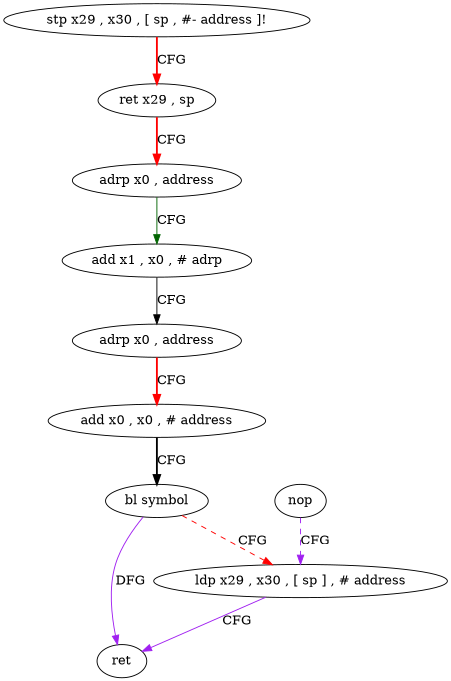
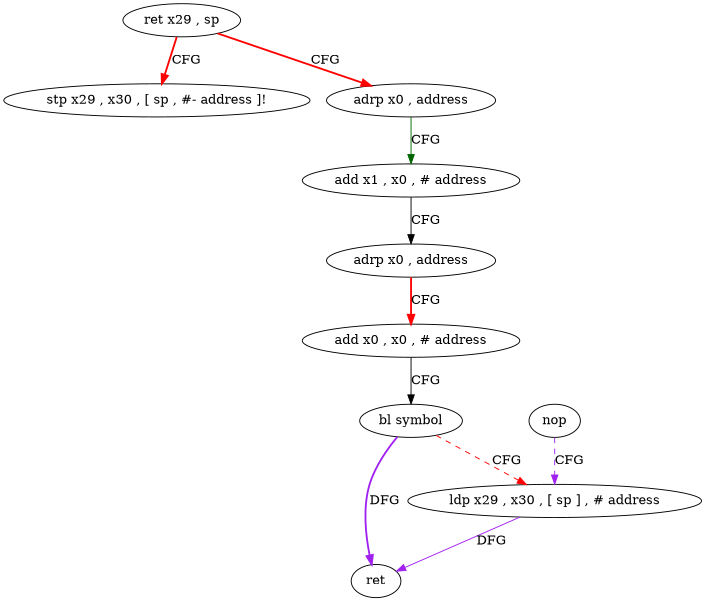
(157, 56) -> (171, 56)
(157, 261) -> (411, 180)
(157, 456) -> (411, 376)
(114, 572) -> (368, 492)
(237, 621) -> (492, 541)
